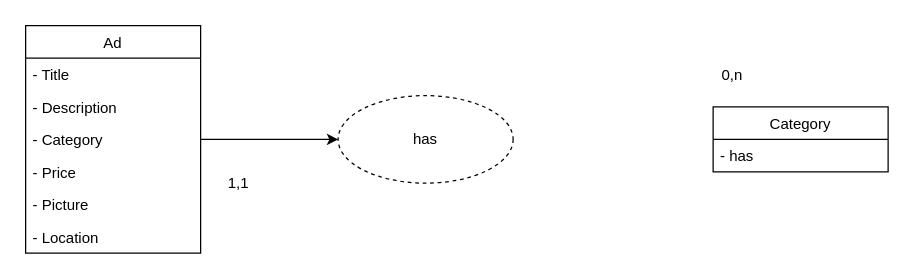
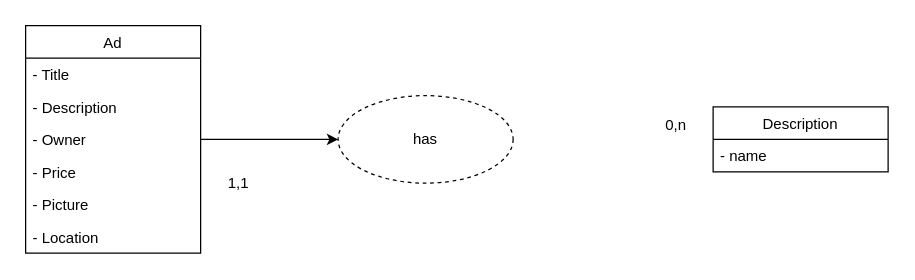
(732, 76) -> (676, 126)
(800, 124) -> (800, 124)
(73, 140) -> (60, 140)
(739, 156) -> (743, 156)
